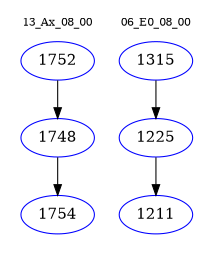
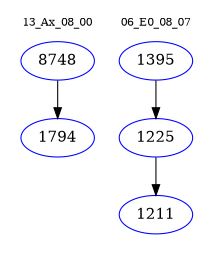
(156, 23) -> (156, 23)
(58, 61) -> none
(156, 61) -> (156, 61)
(58, 138) -> (58, 61)
(58, 215) -> (58, 138)
